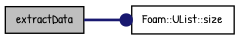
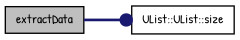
(183, 20) -> (183, 20)
